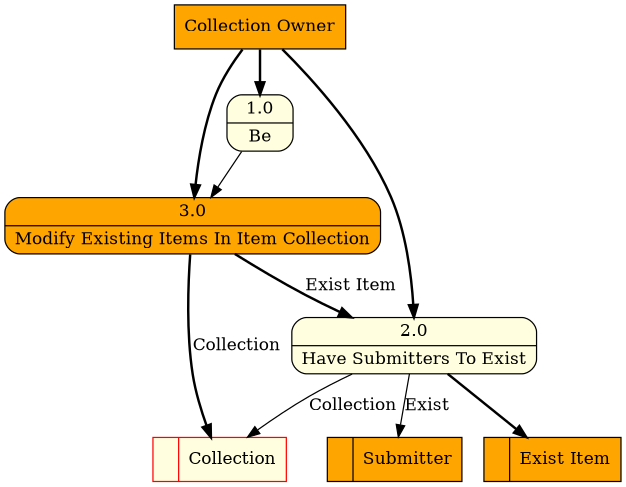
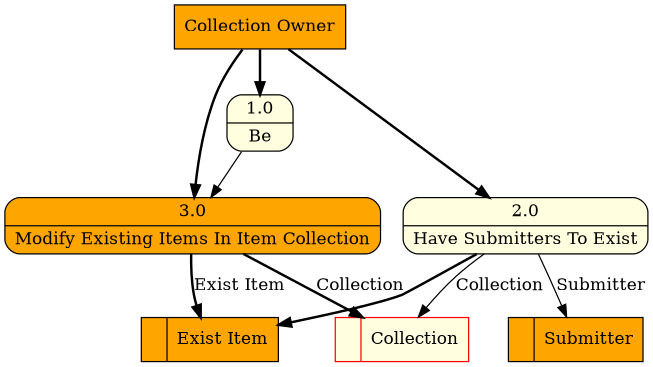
(287, 285) -> (192, 280)
(427, 406) -> (601, 286)
